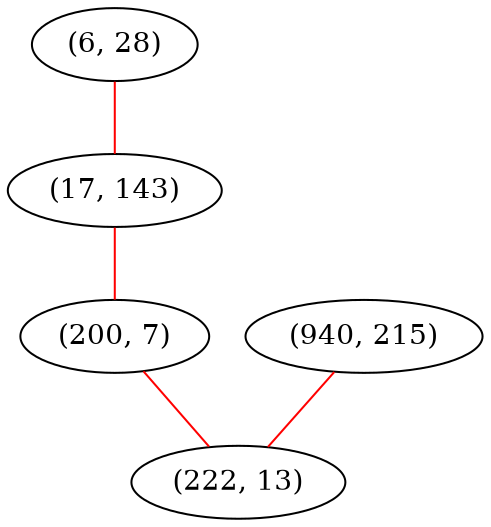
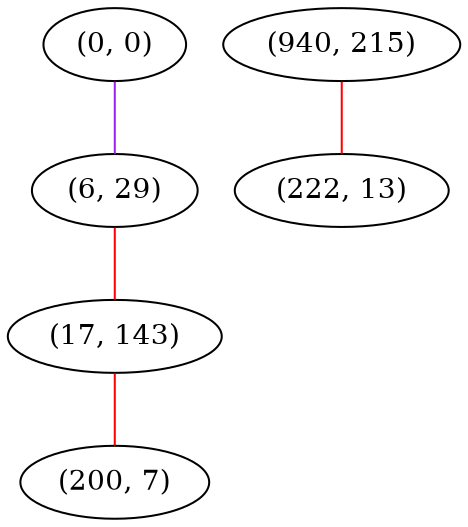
none -> (115, 45)
(115, 45) -> (115, 190)
(176, 409) -> none
